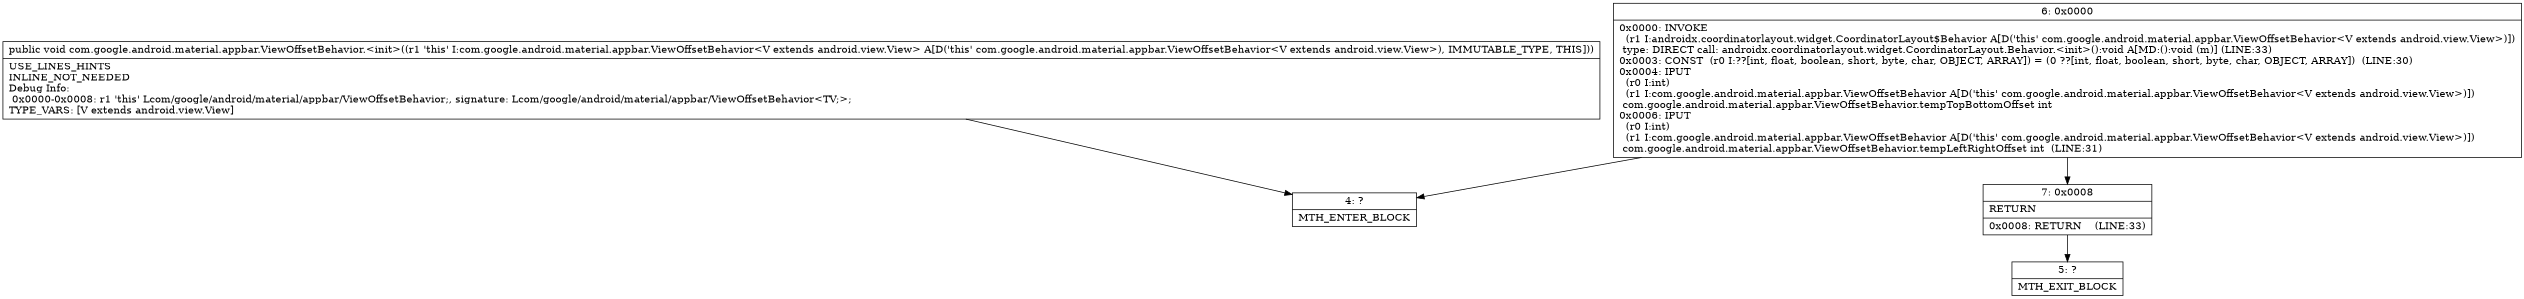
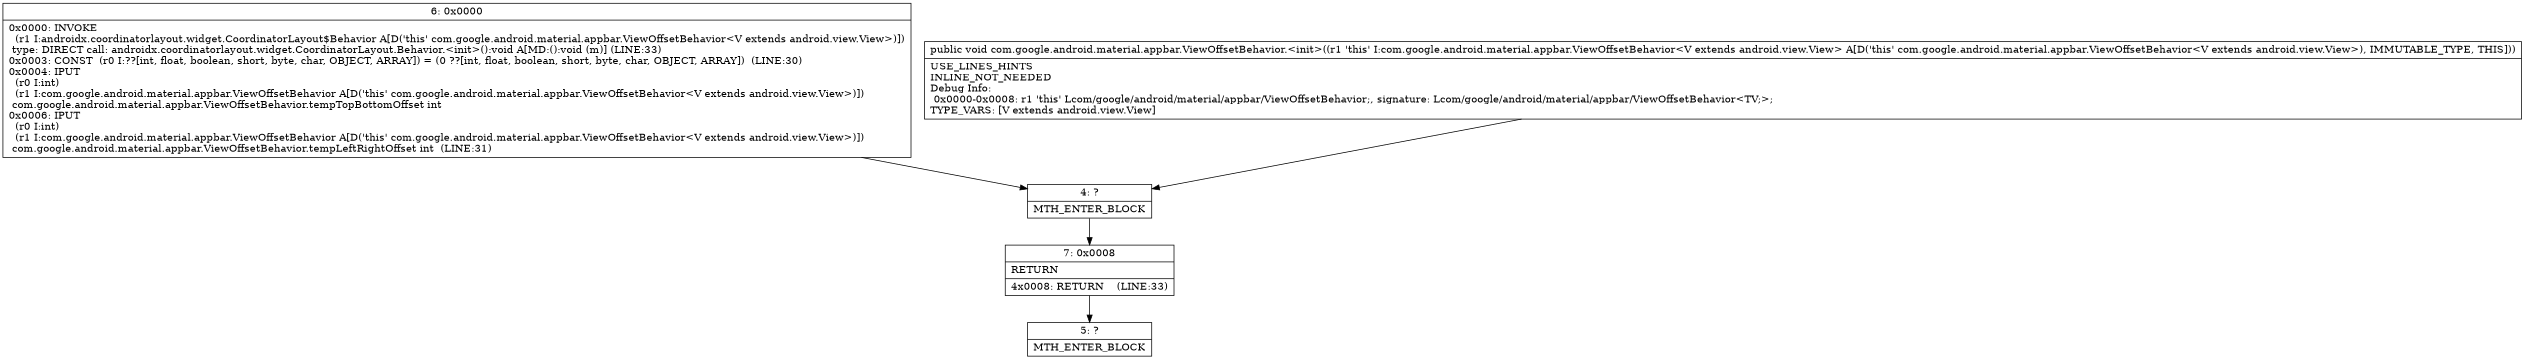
(2067, 167) -> (1090, 228)
(2067, 226) -> (1090, 287)
(2067, 287) -> (1090, 347)
